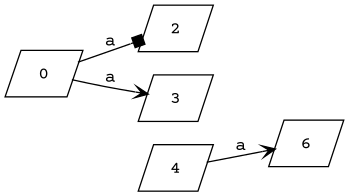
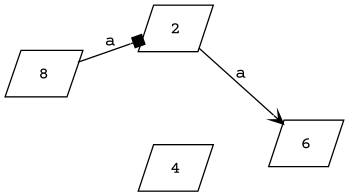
(44, 74) -> (44, 74)
(176, 98) -> none
(235, 157) -> (236, 82)
